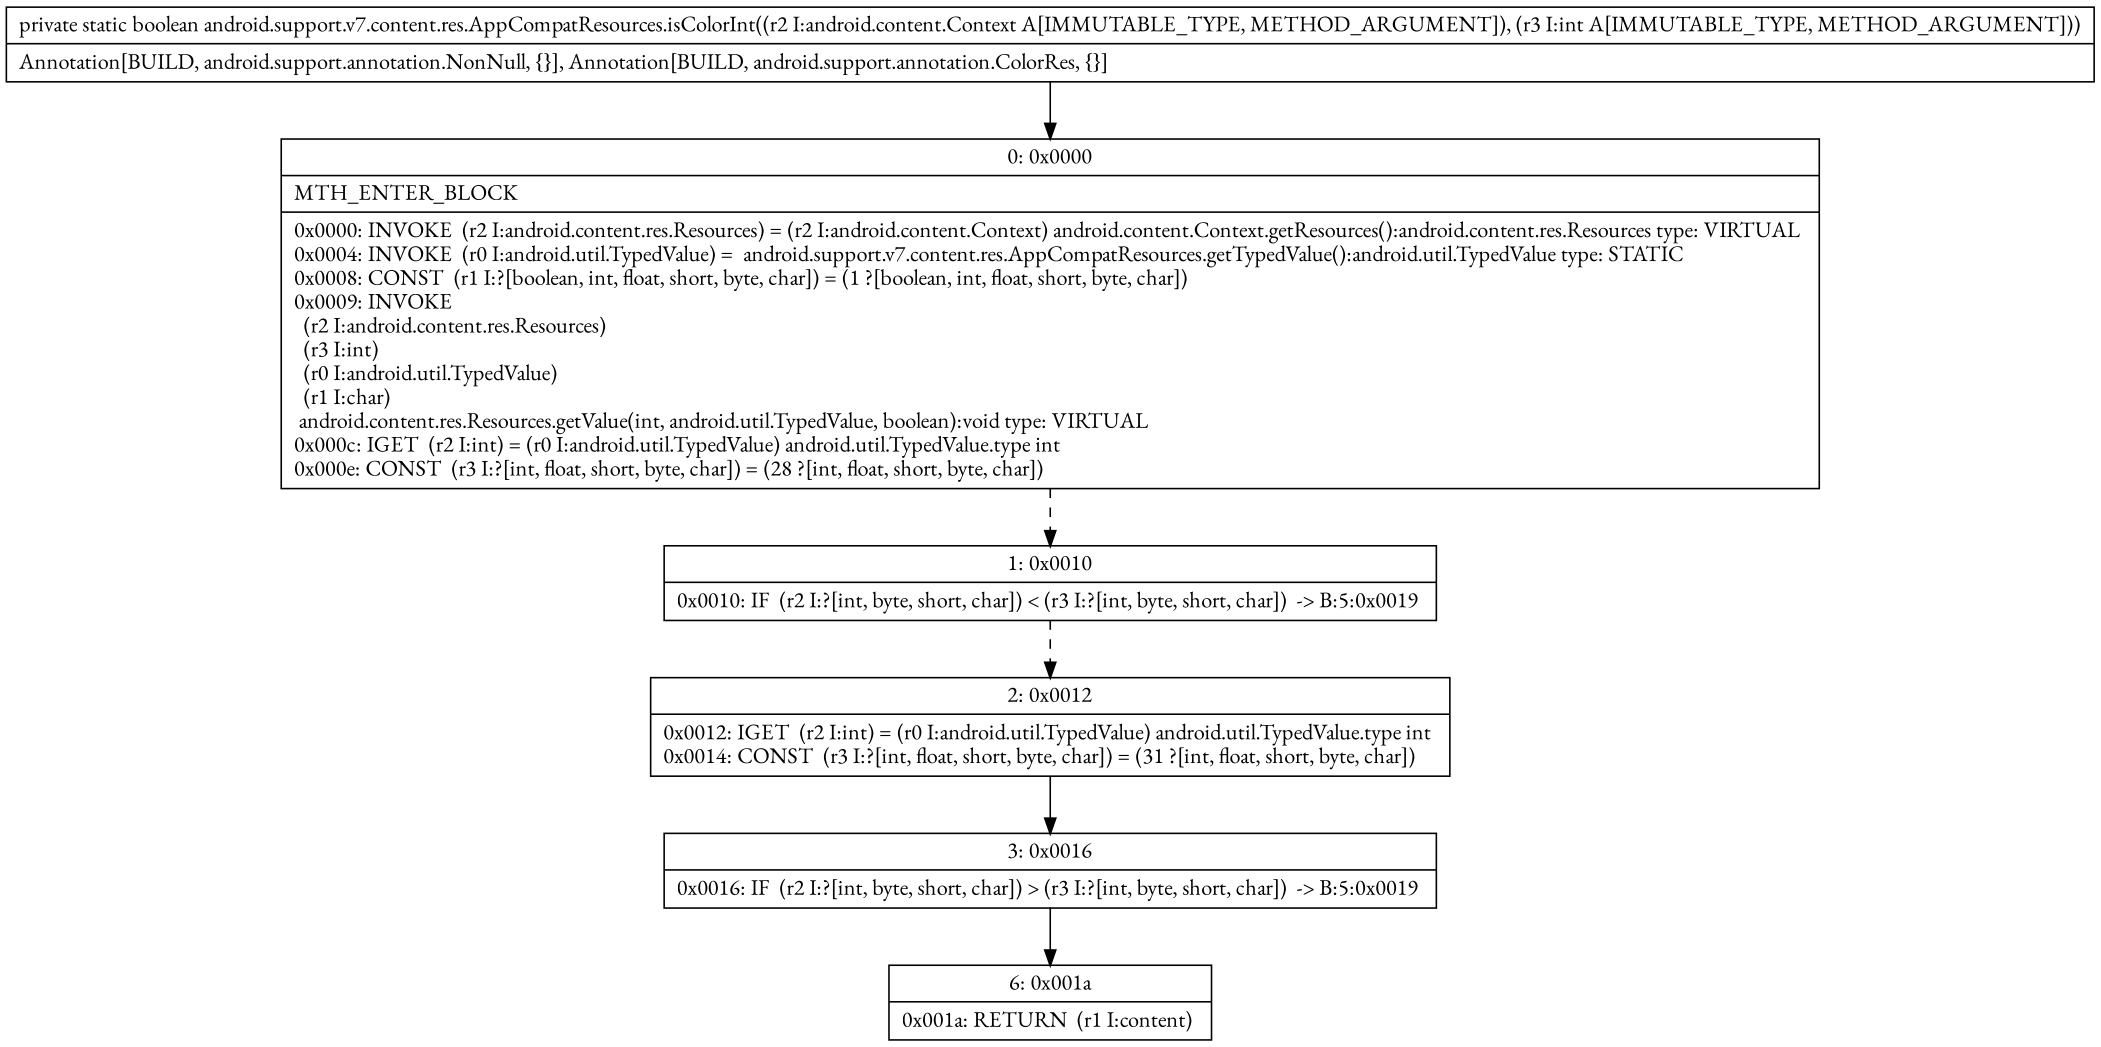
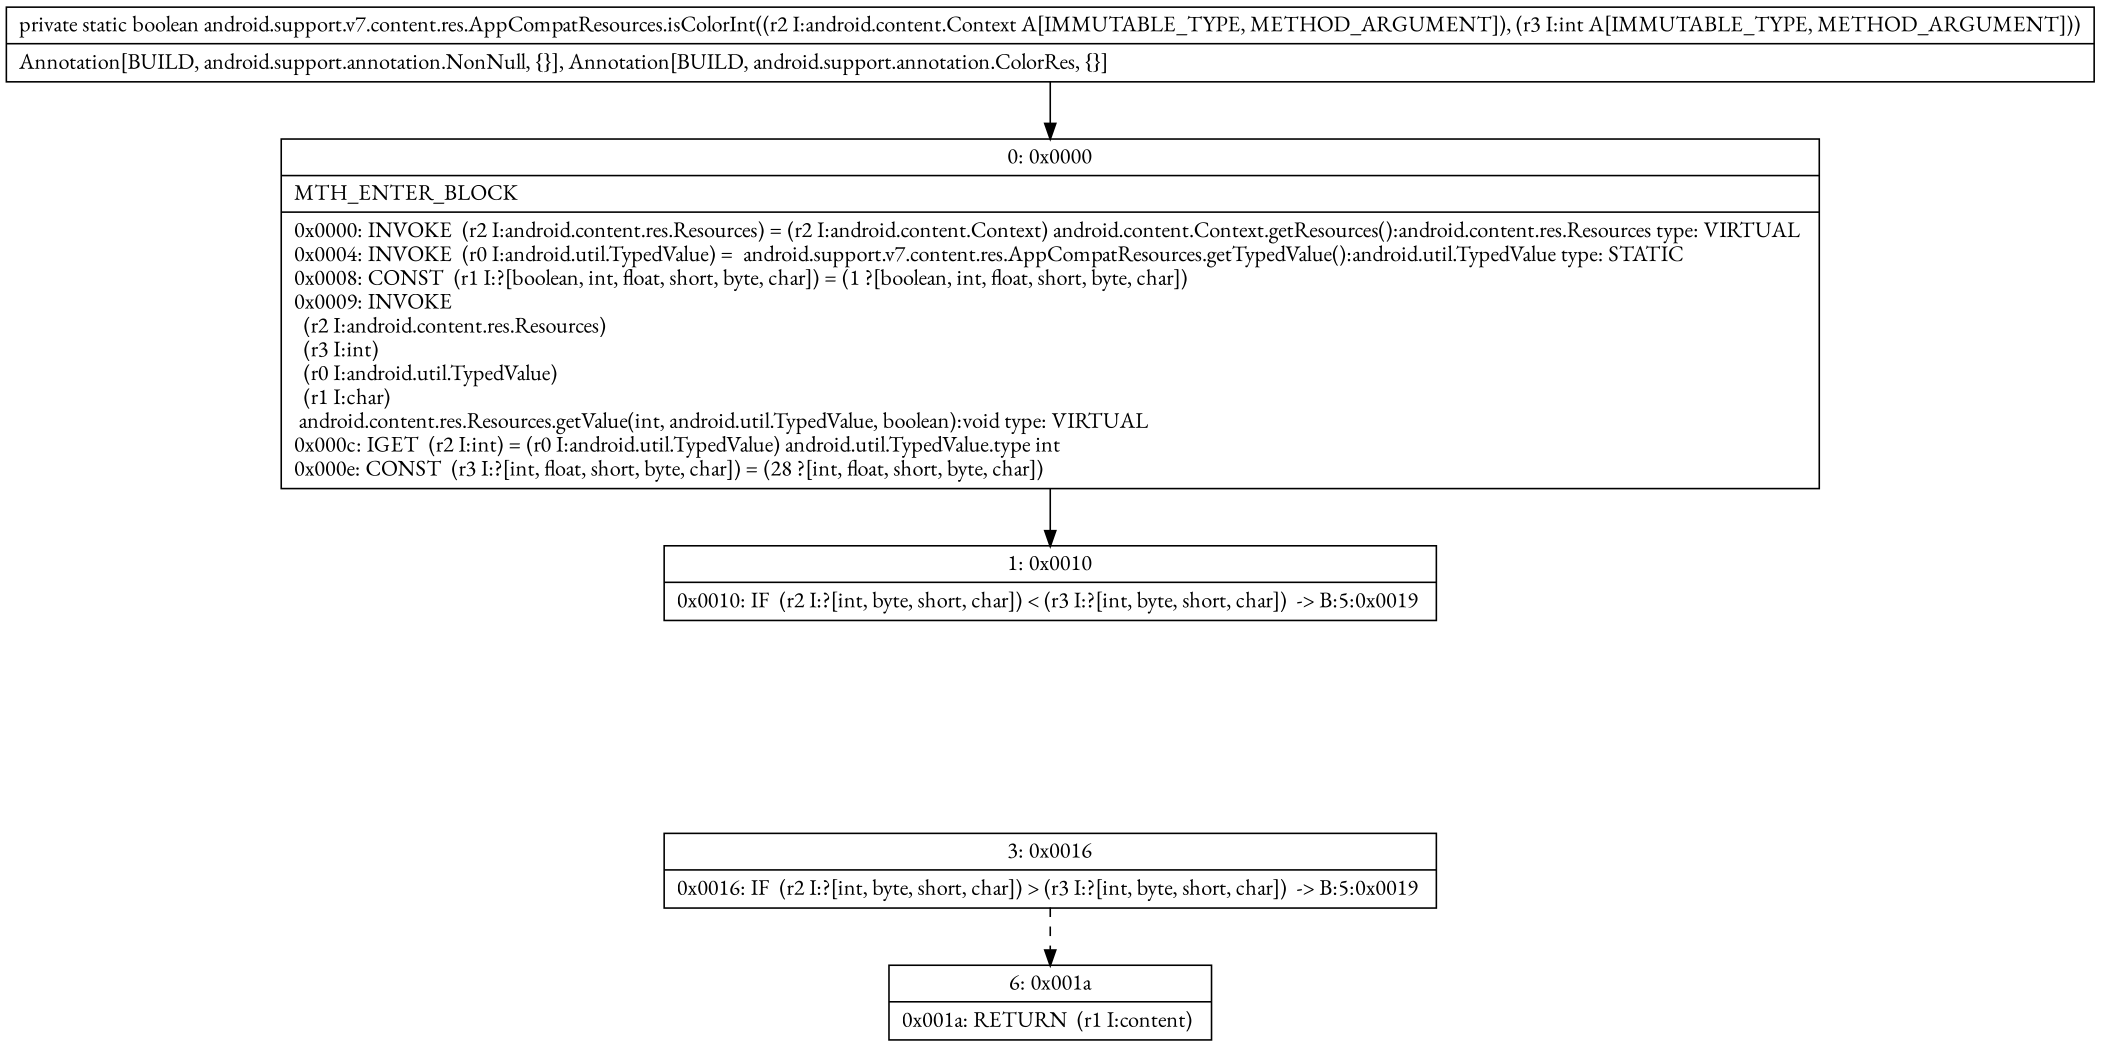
(1050, 509) -> (1050, 509)
(1050, 727) -> none
(1050, 929) -> (1050, 929)
